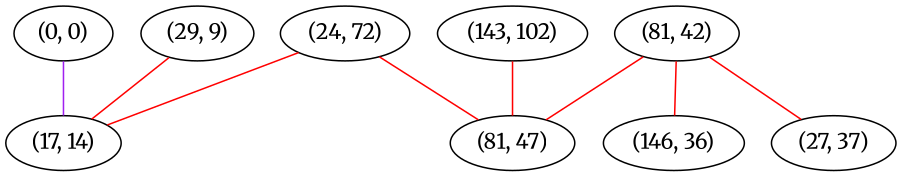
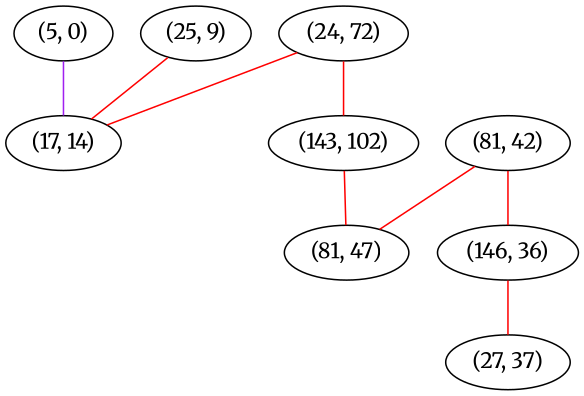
(63, 33) -> (63, 33)
(197, 33) -> (196, 33)
(429, 88) -> (344, 88)
(755, 88) -> (508, 308)
